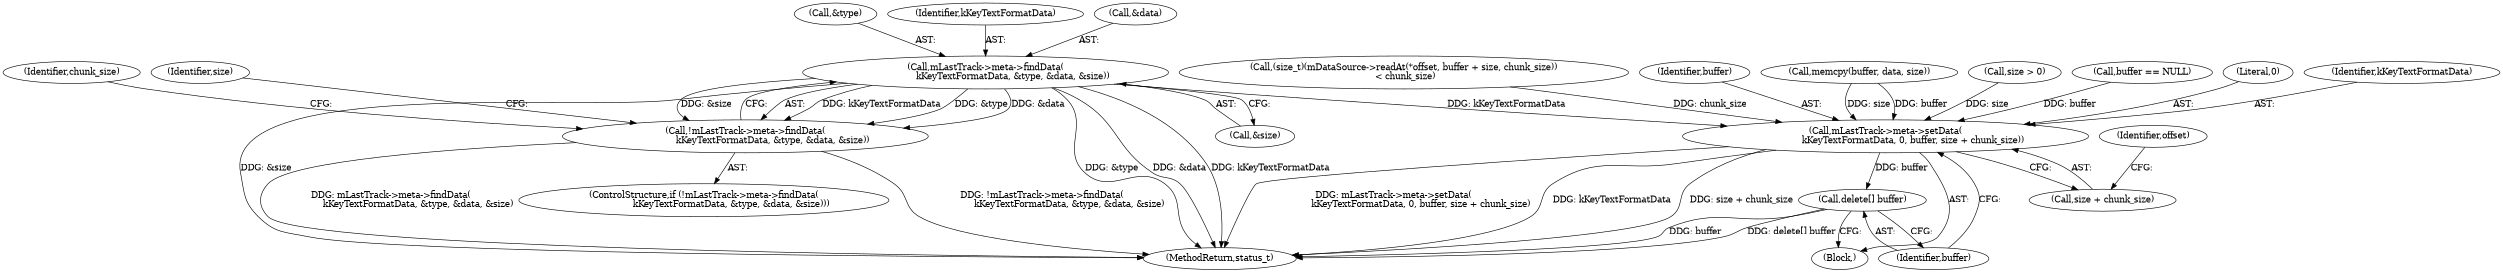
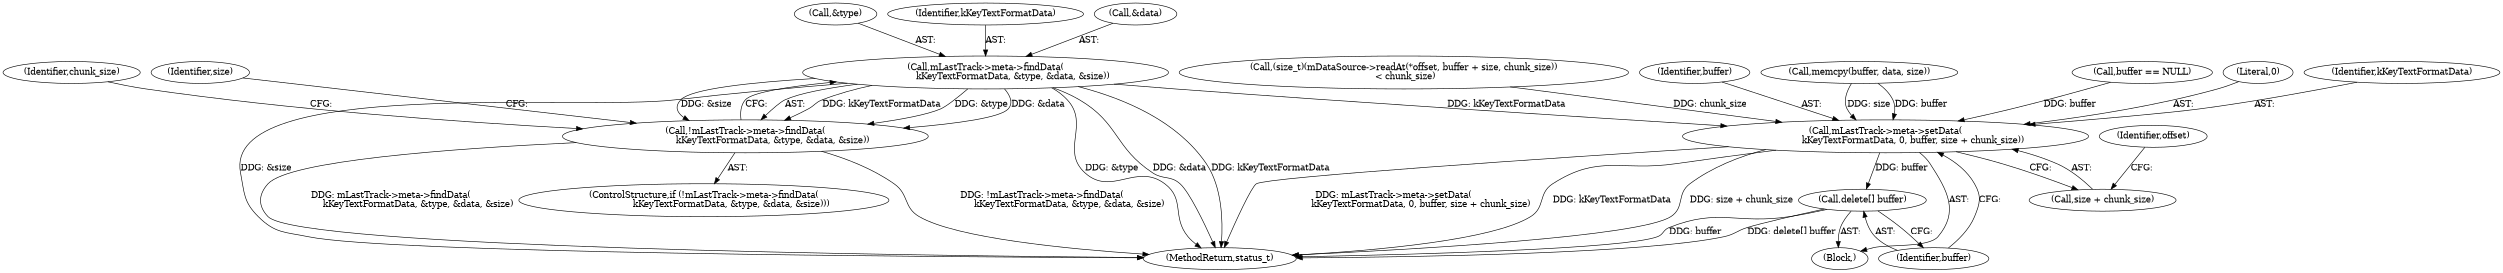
(2015, 72) -> none
(1255, 136) -> none
(1852, 232) -> (1852, 232)
